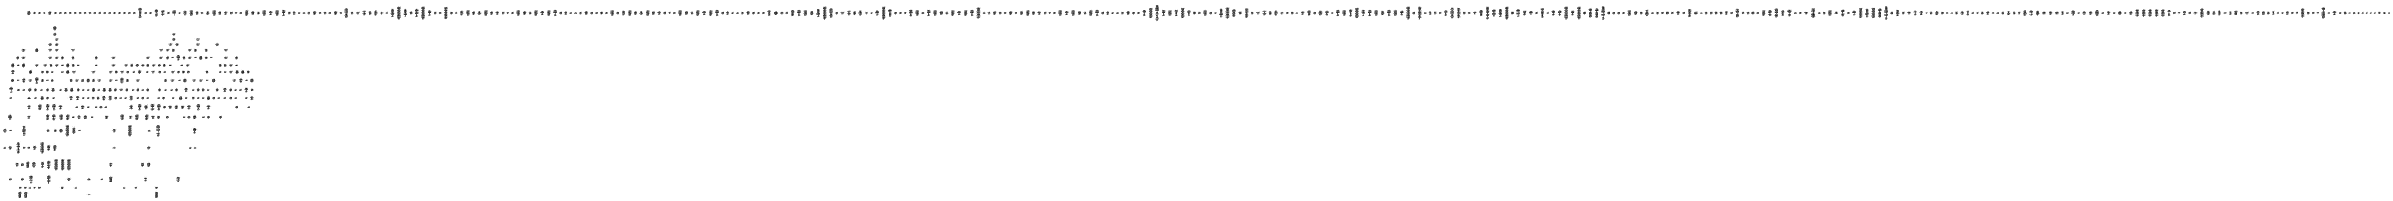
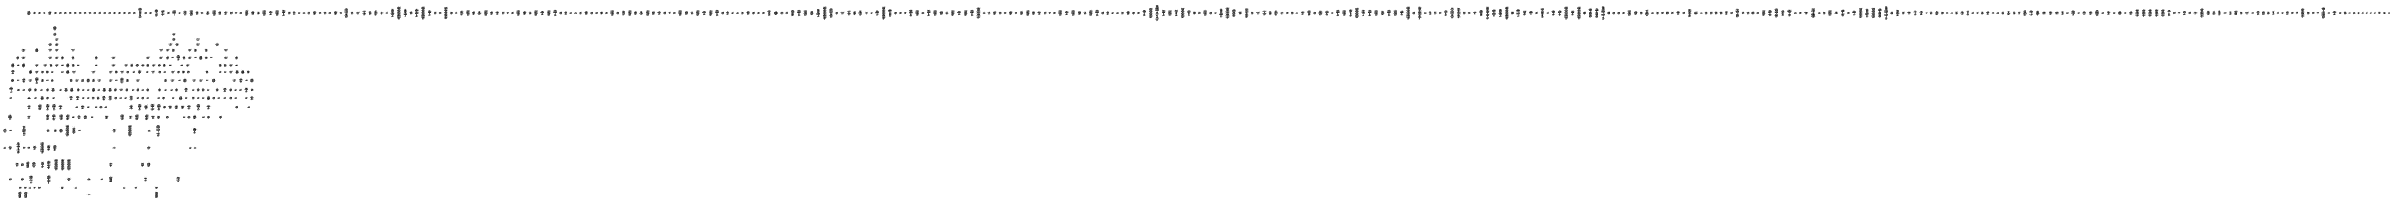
none -> (37, 72)
